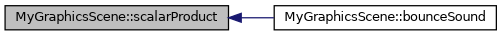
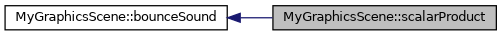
(258, 18) -> (256, 18)
